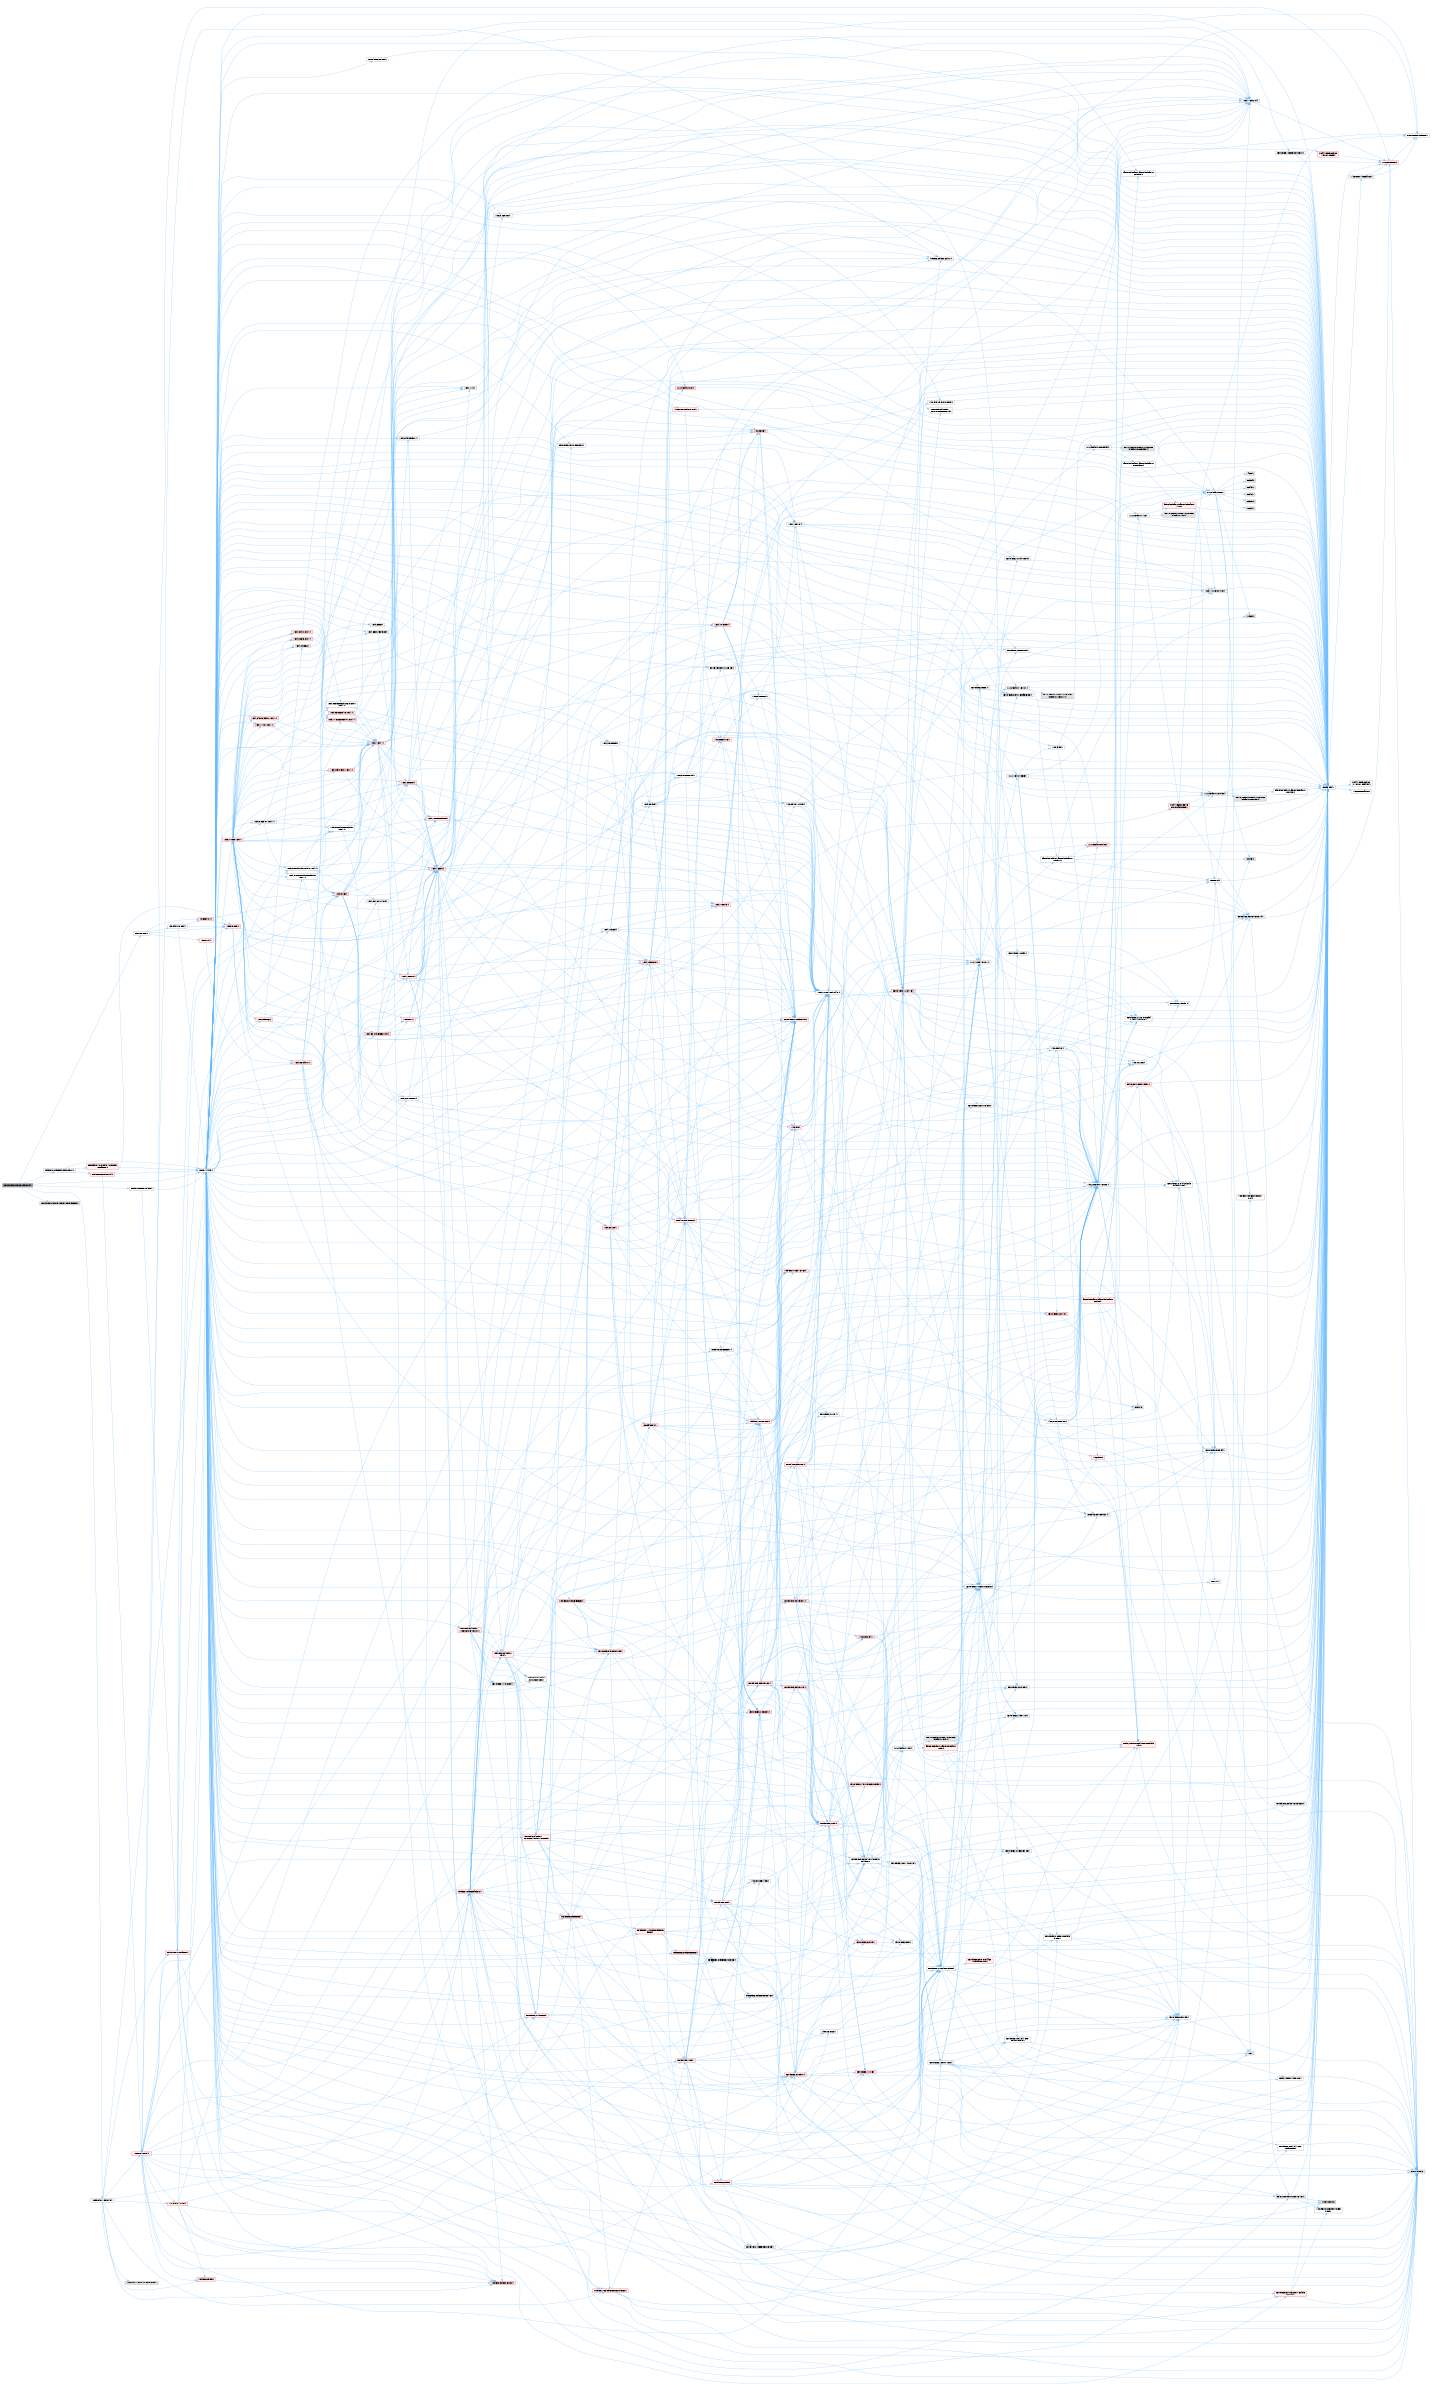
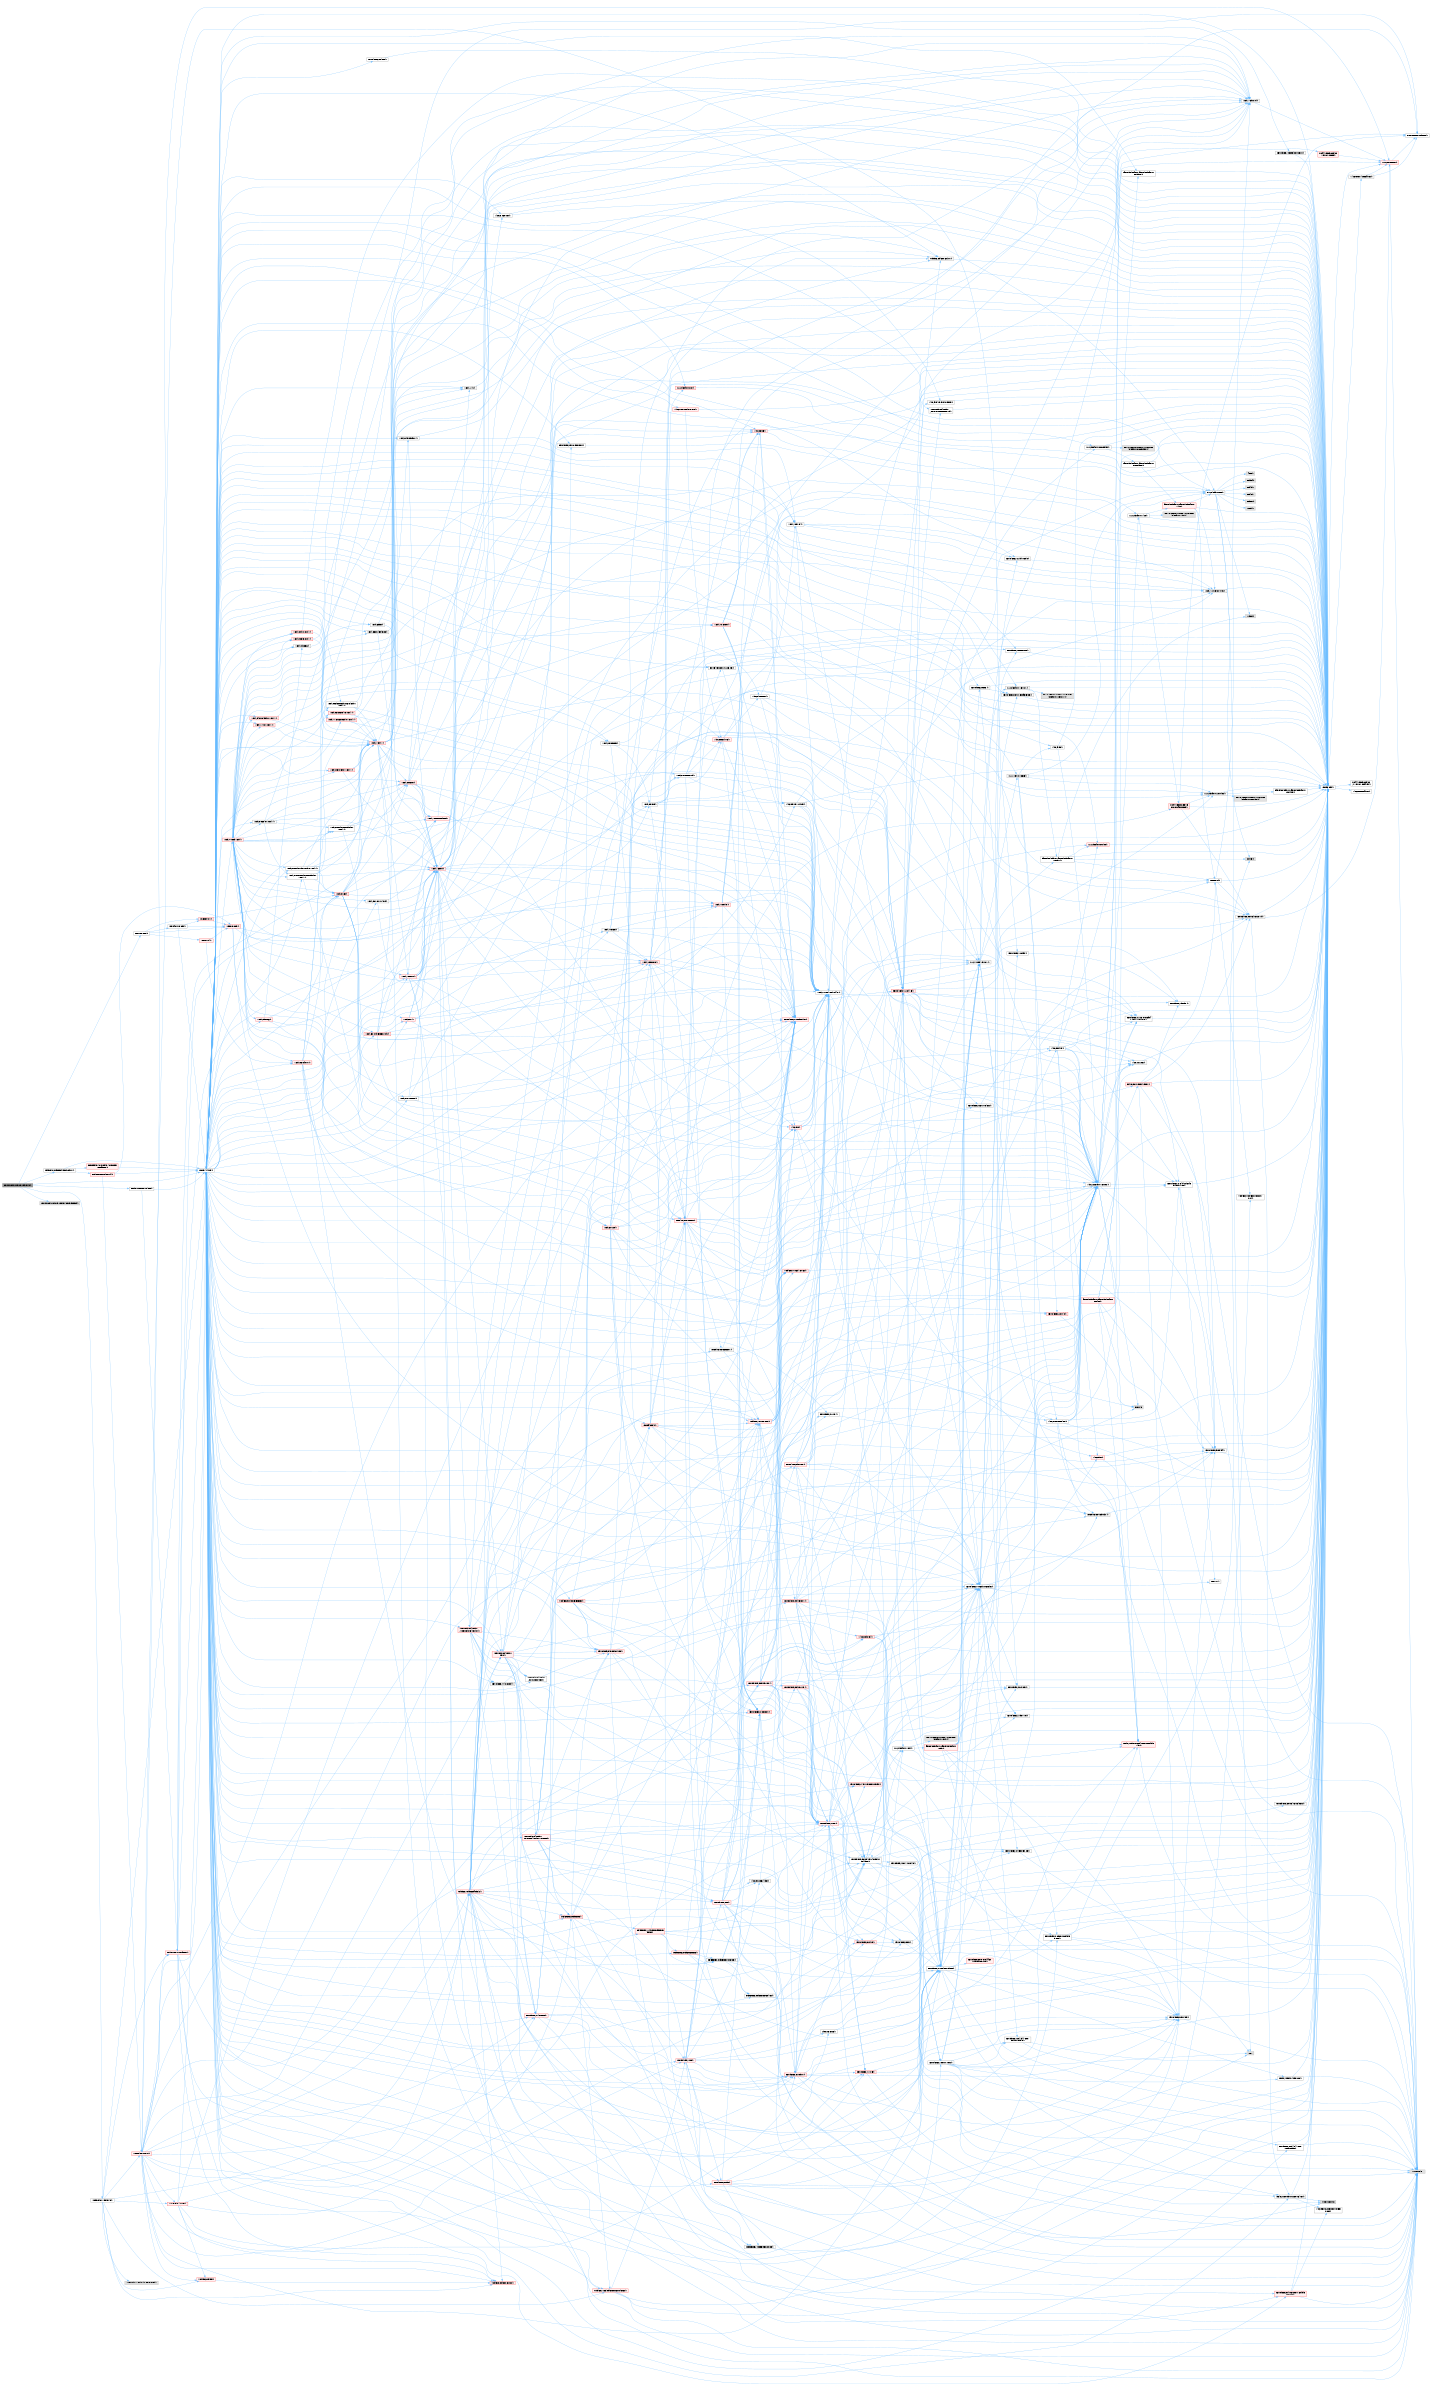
(561, 727) -> none
(344, 883) -> (283, 891)
(142, 2154) -> (142, 2154)
(1417, 2172) -> (1417, 2172)
(760, 2247) -> (760, 2247)
